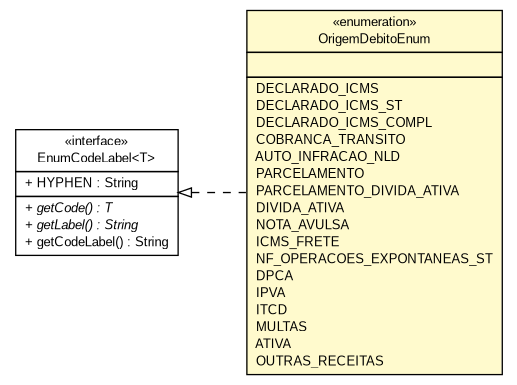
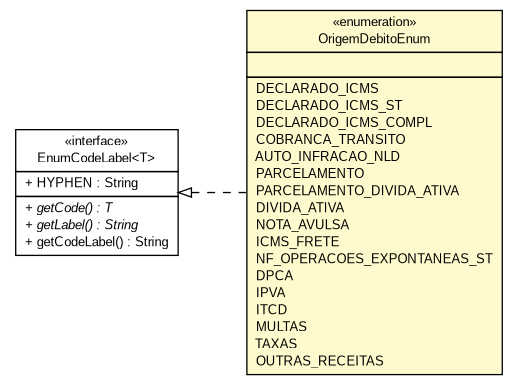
(274, 344) -> (277, 344)
